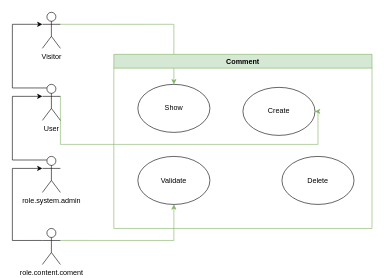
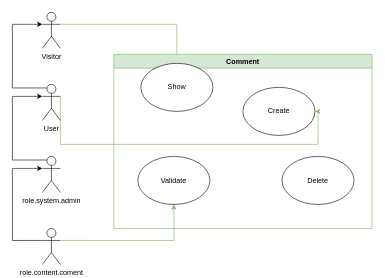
(174, 108) -> (177, 87)
